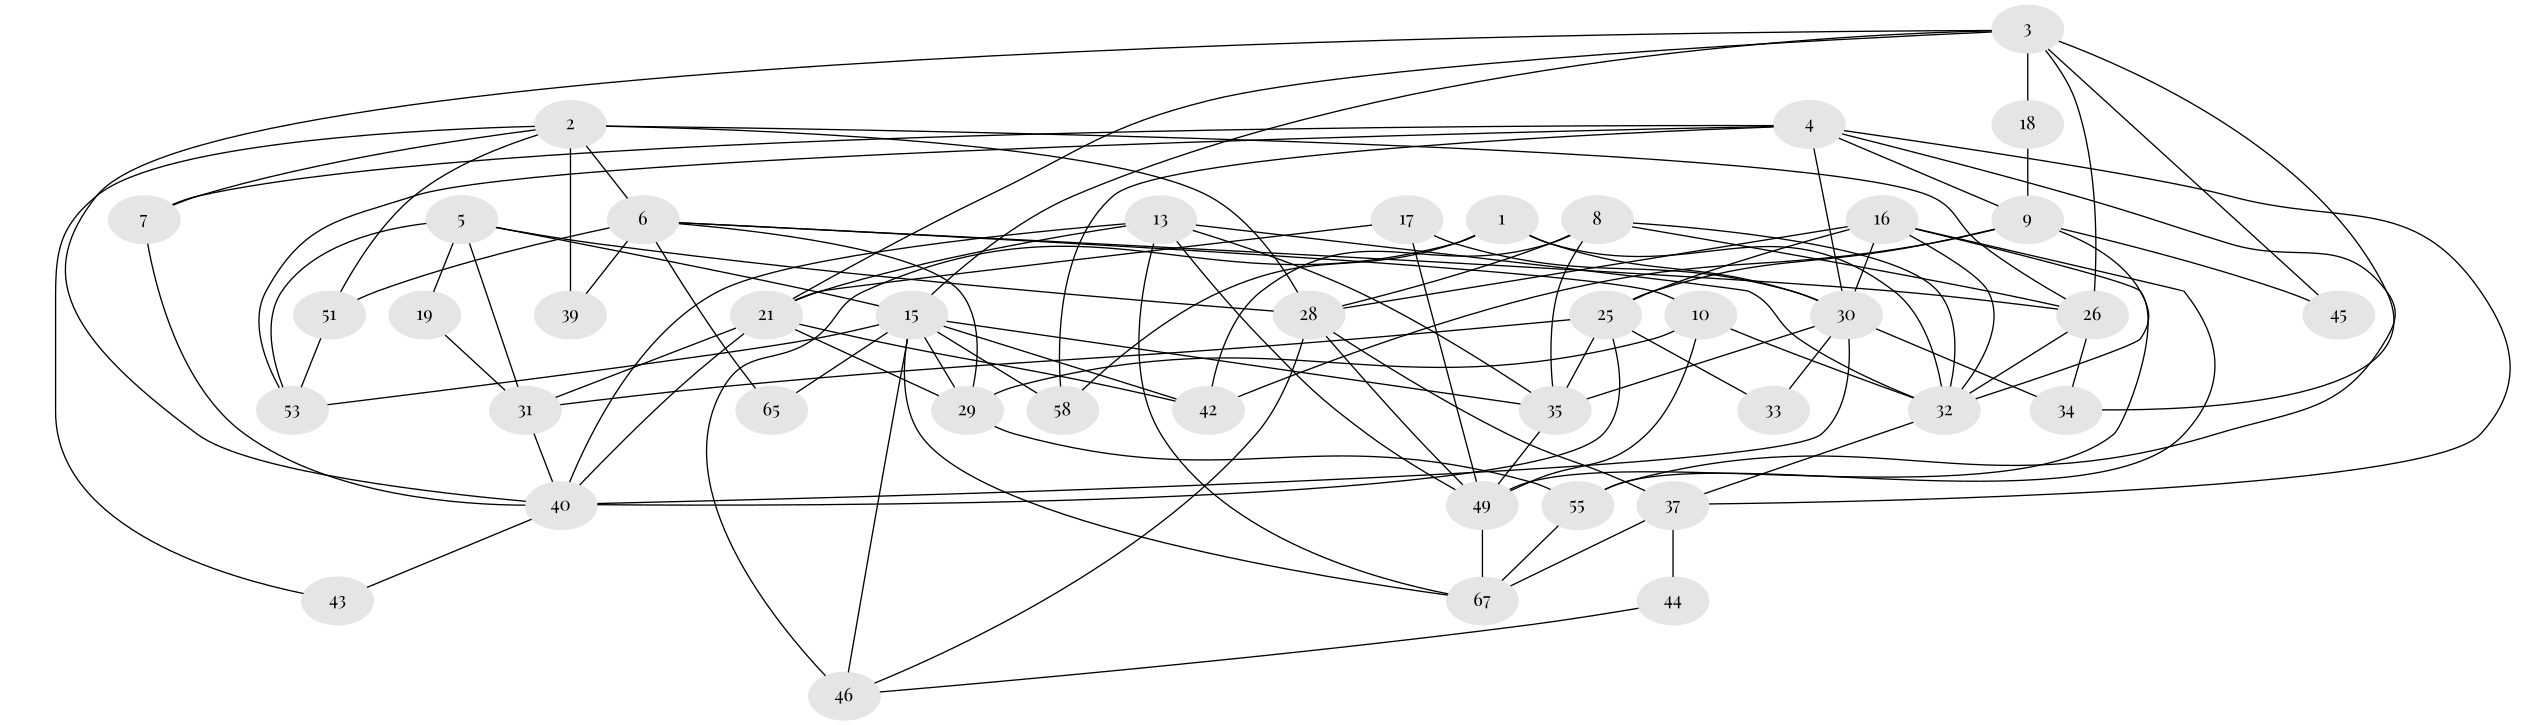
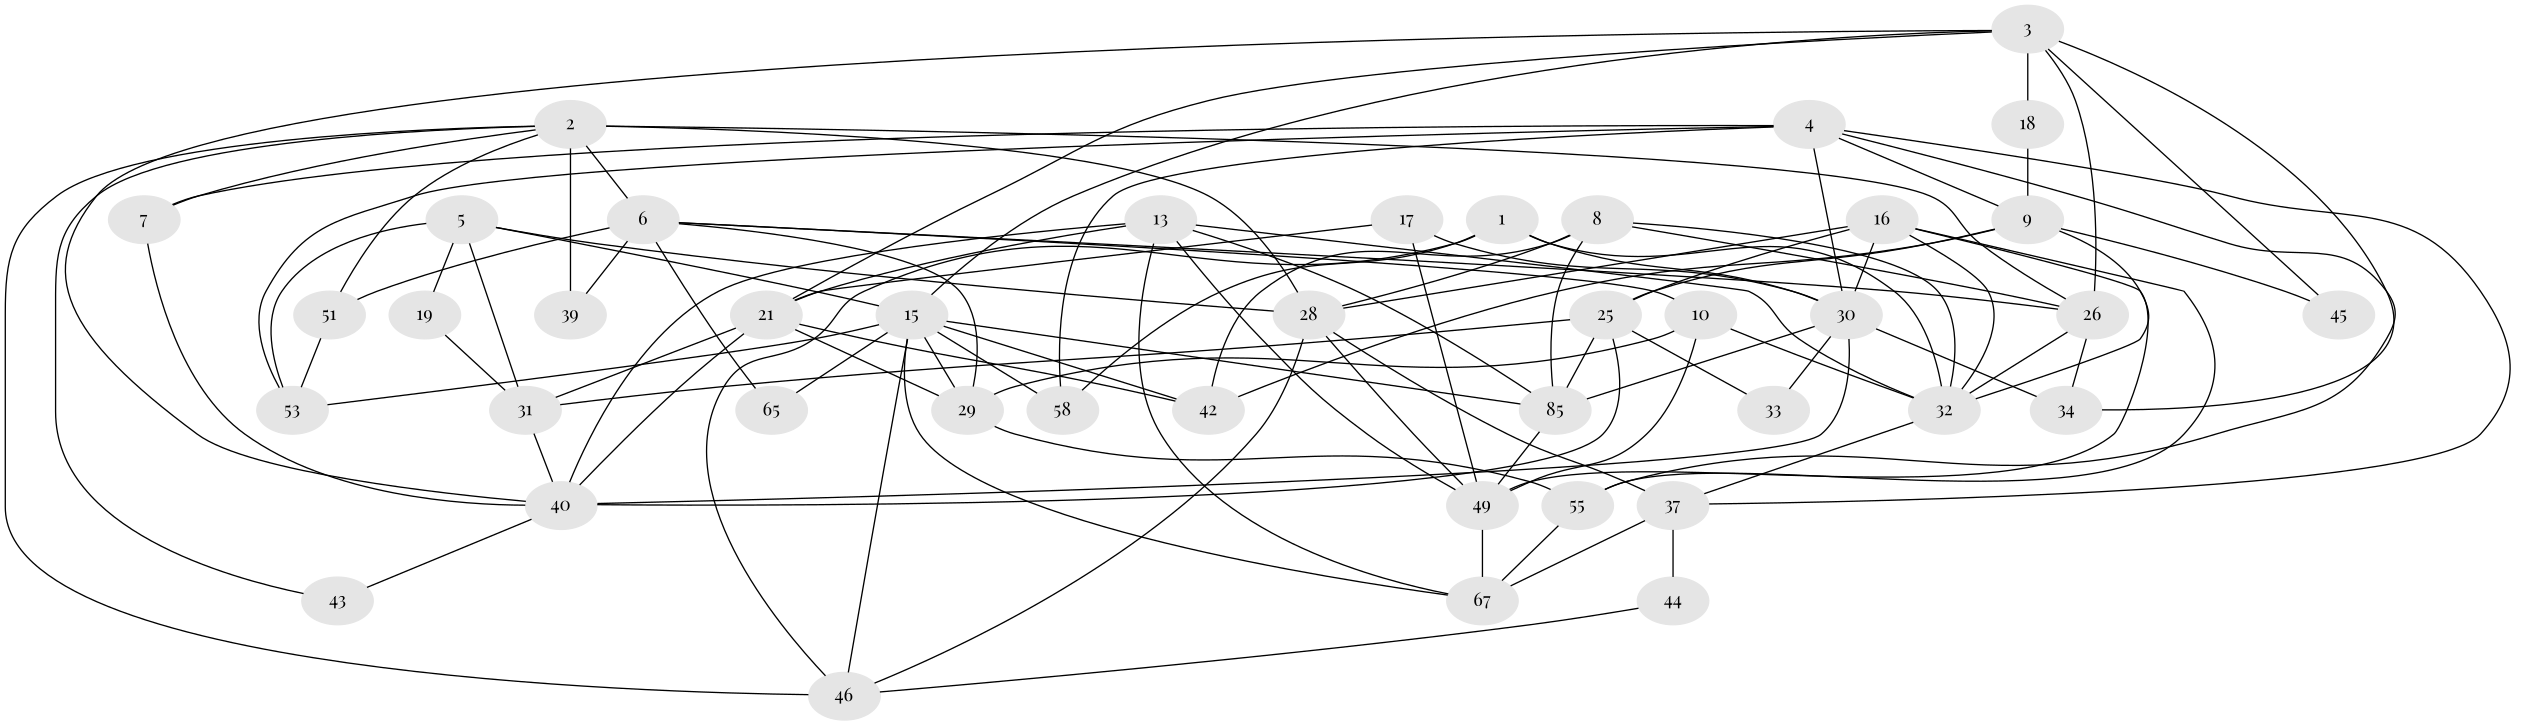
(1555, 410) -> (1555, 410)
none -> (15, 526)
